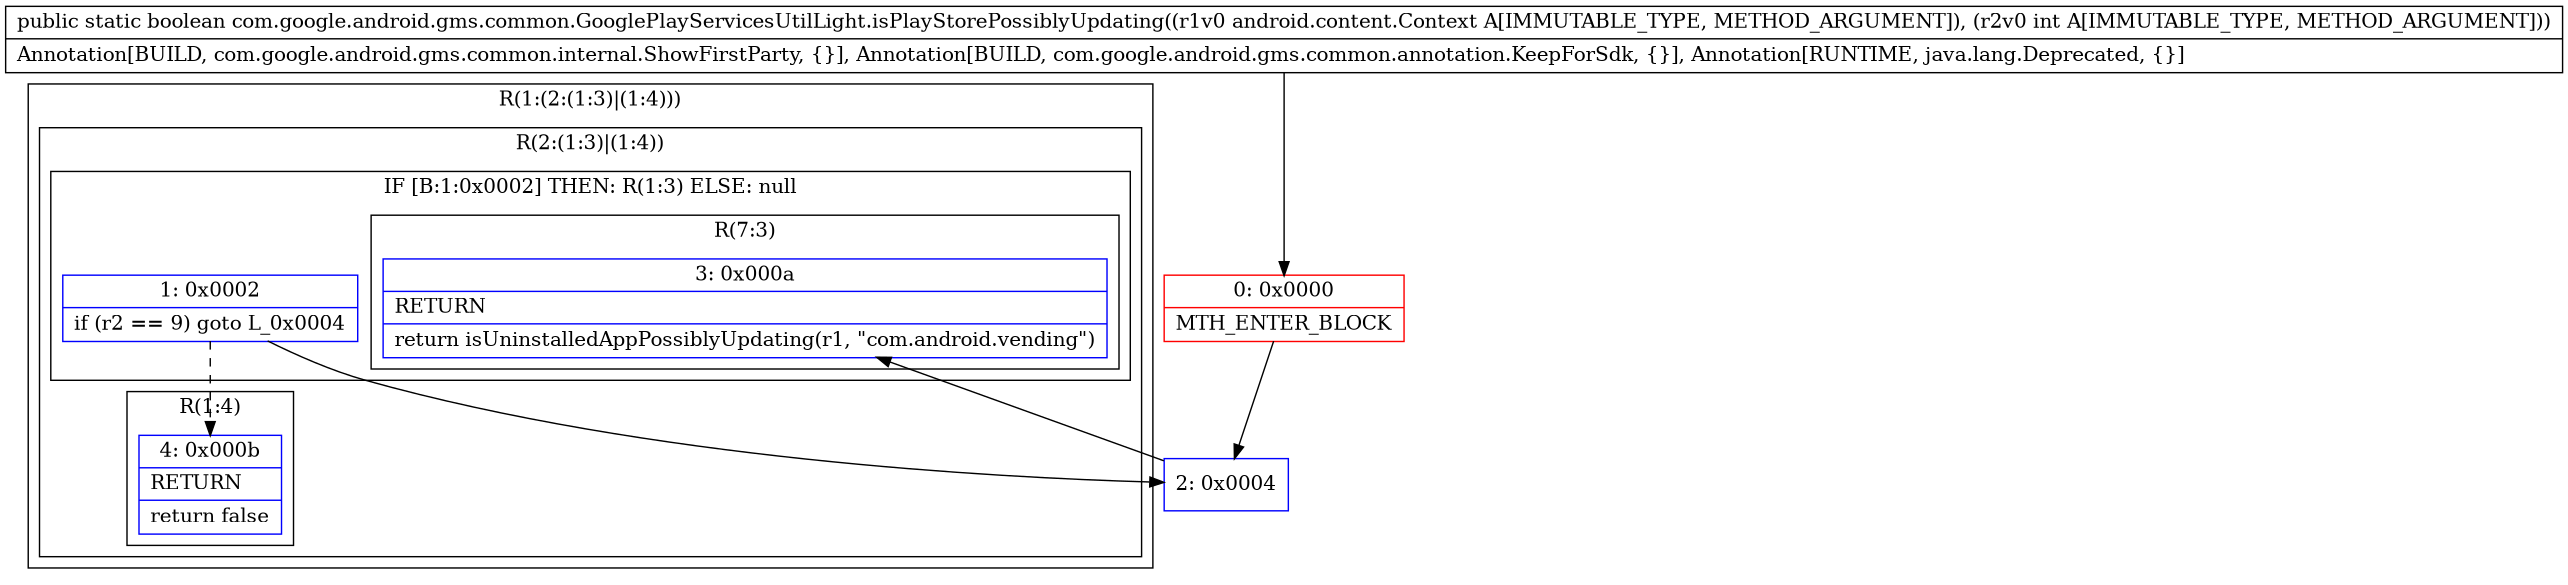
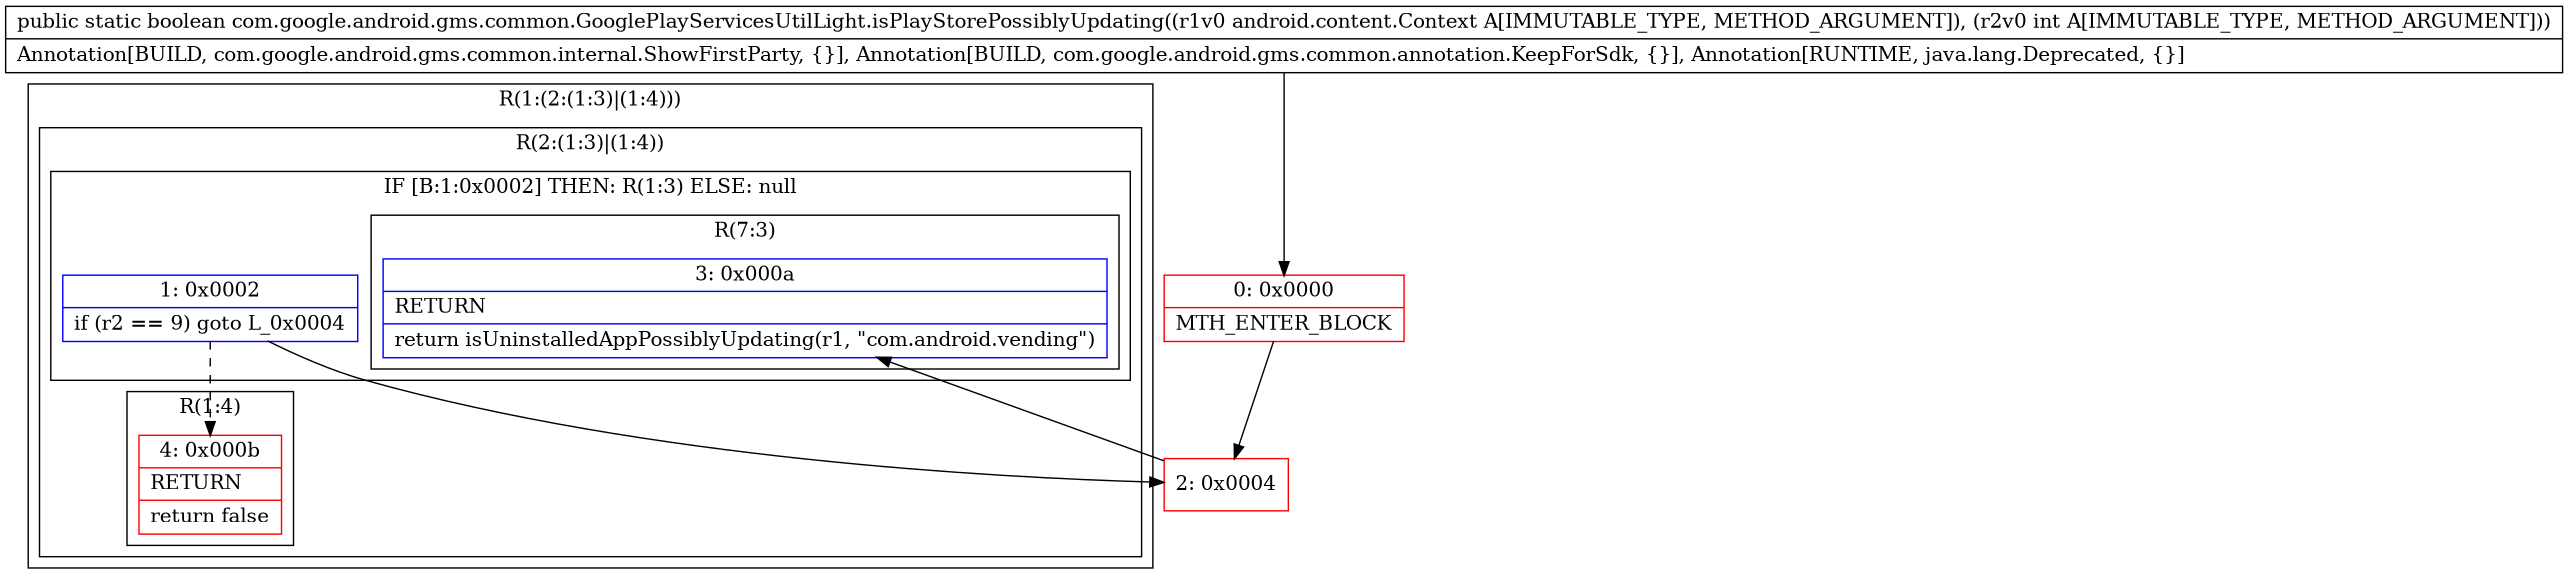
(210, 485) -> (210, 485)
(1226, 485) -> (1226, 485)
